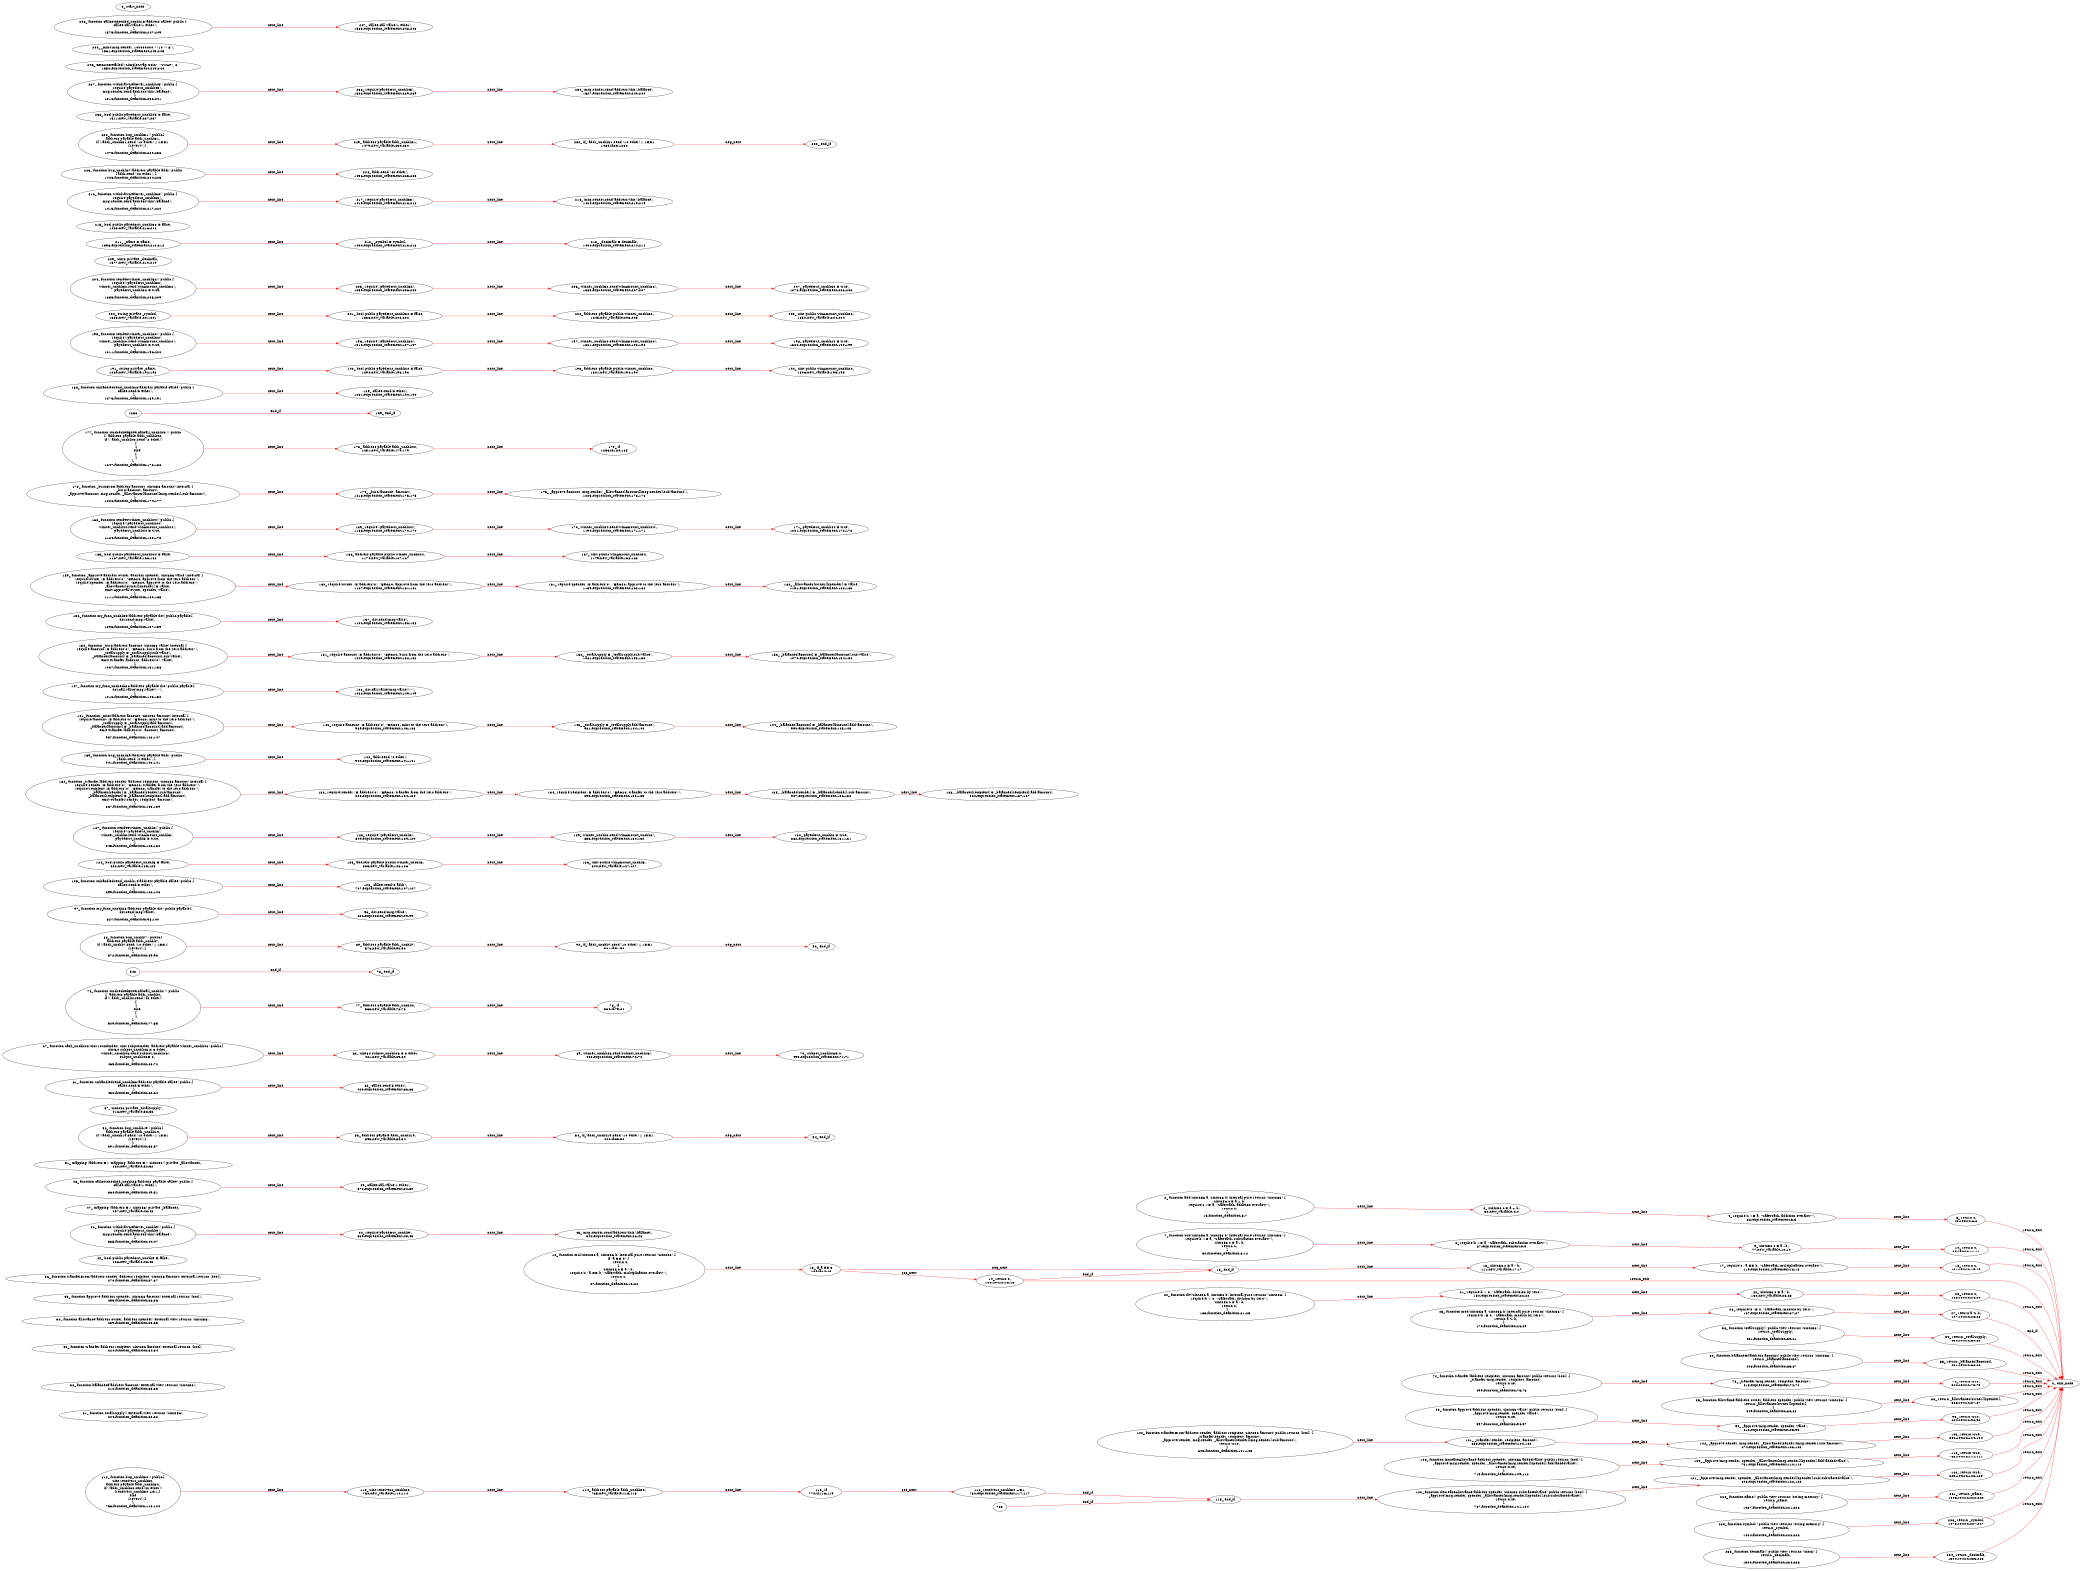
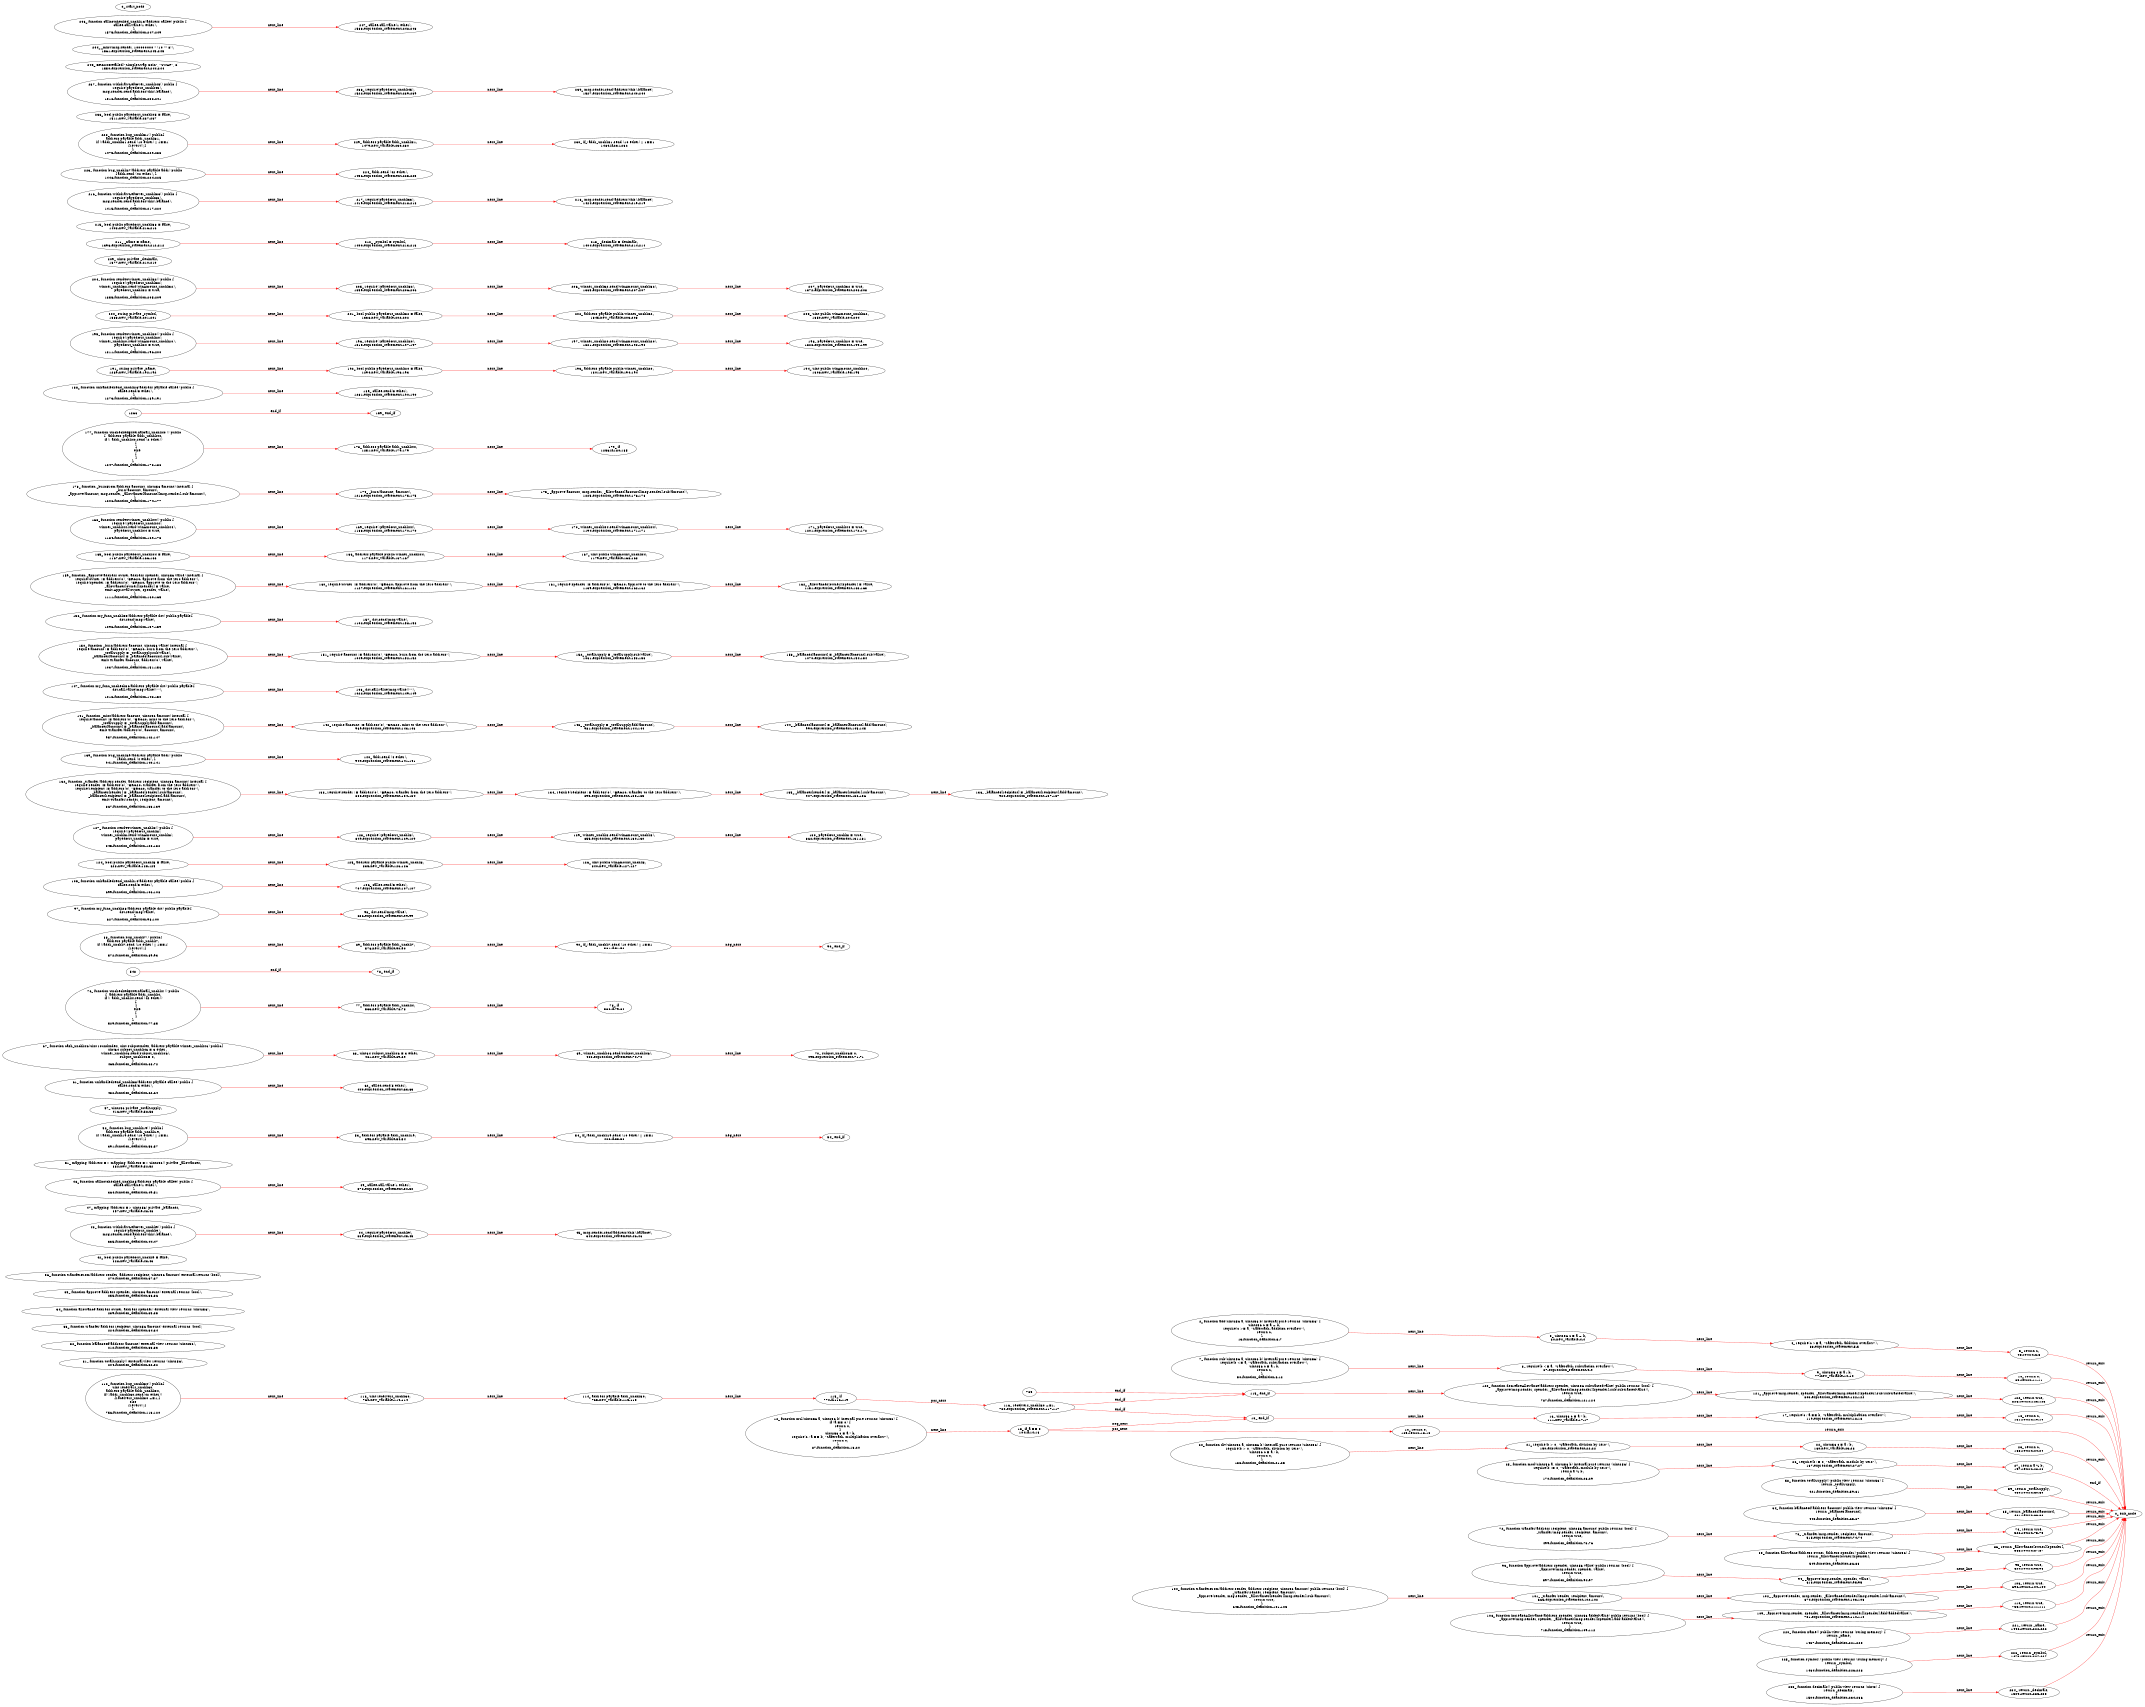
(821, 144) -> none
(386, 887) -> (386, 887)
(1116, 1275) -> (1158, 1413)
